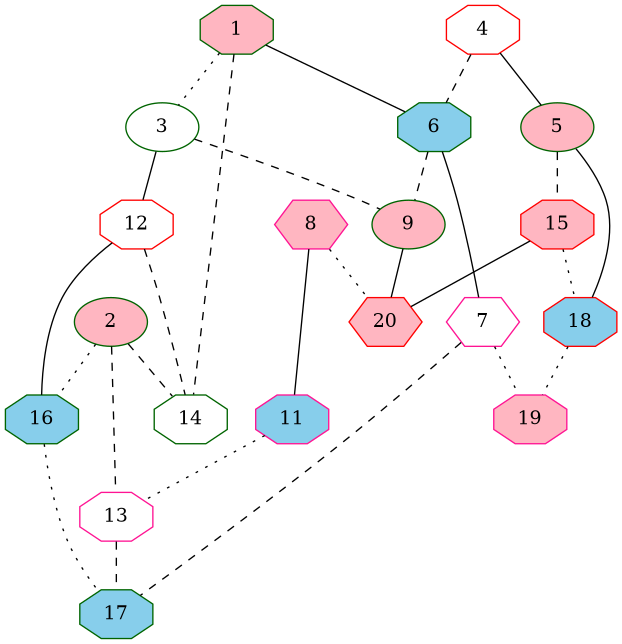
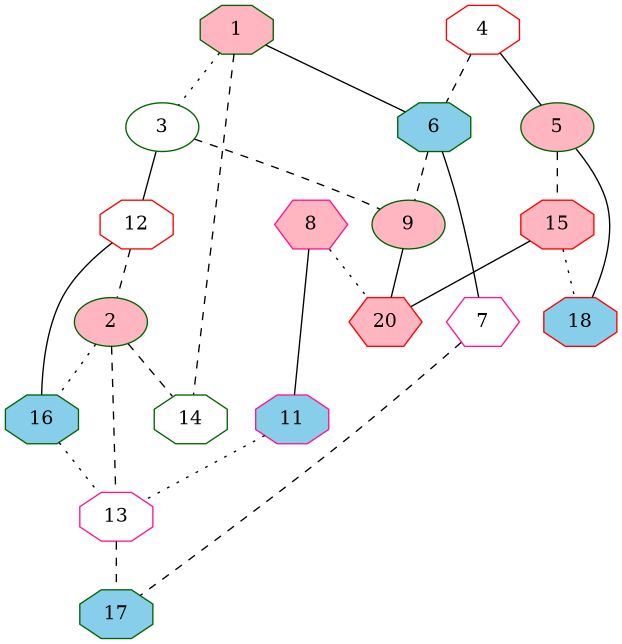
(166, 322) -> (124, 273)
(530, 419) -> none
(61, 522) -> (79, 468)
